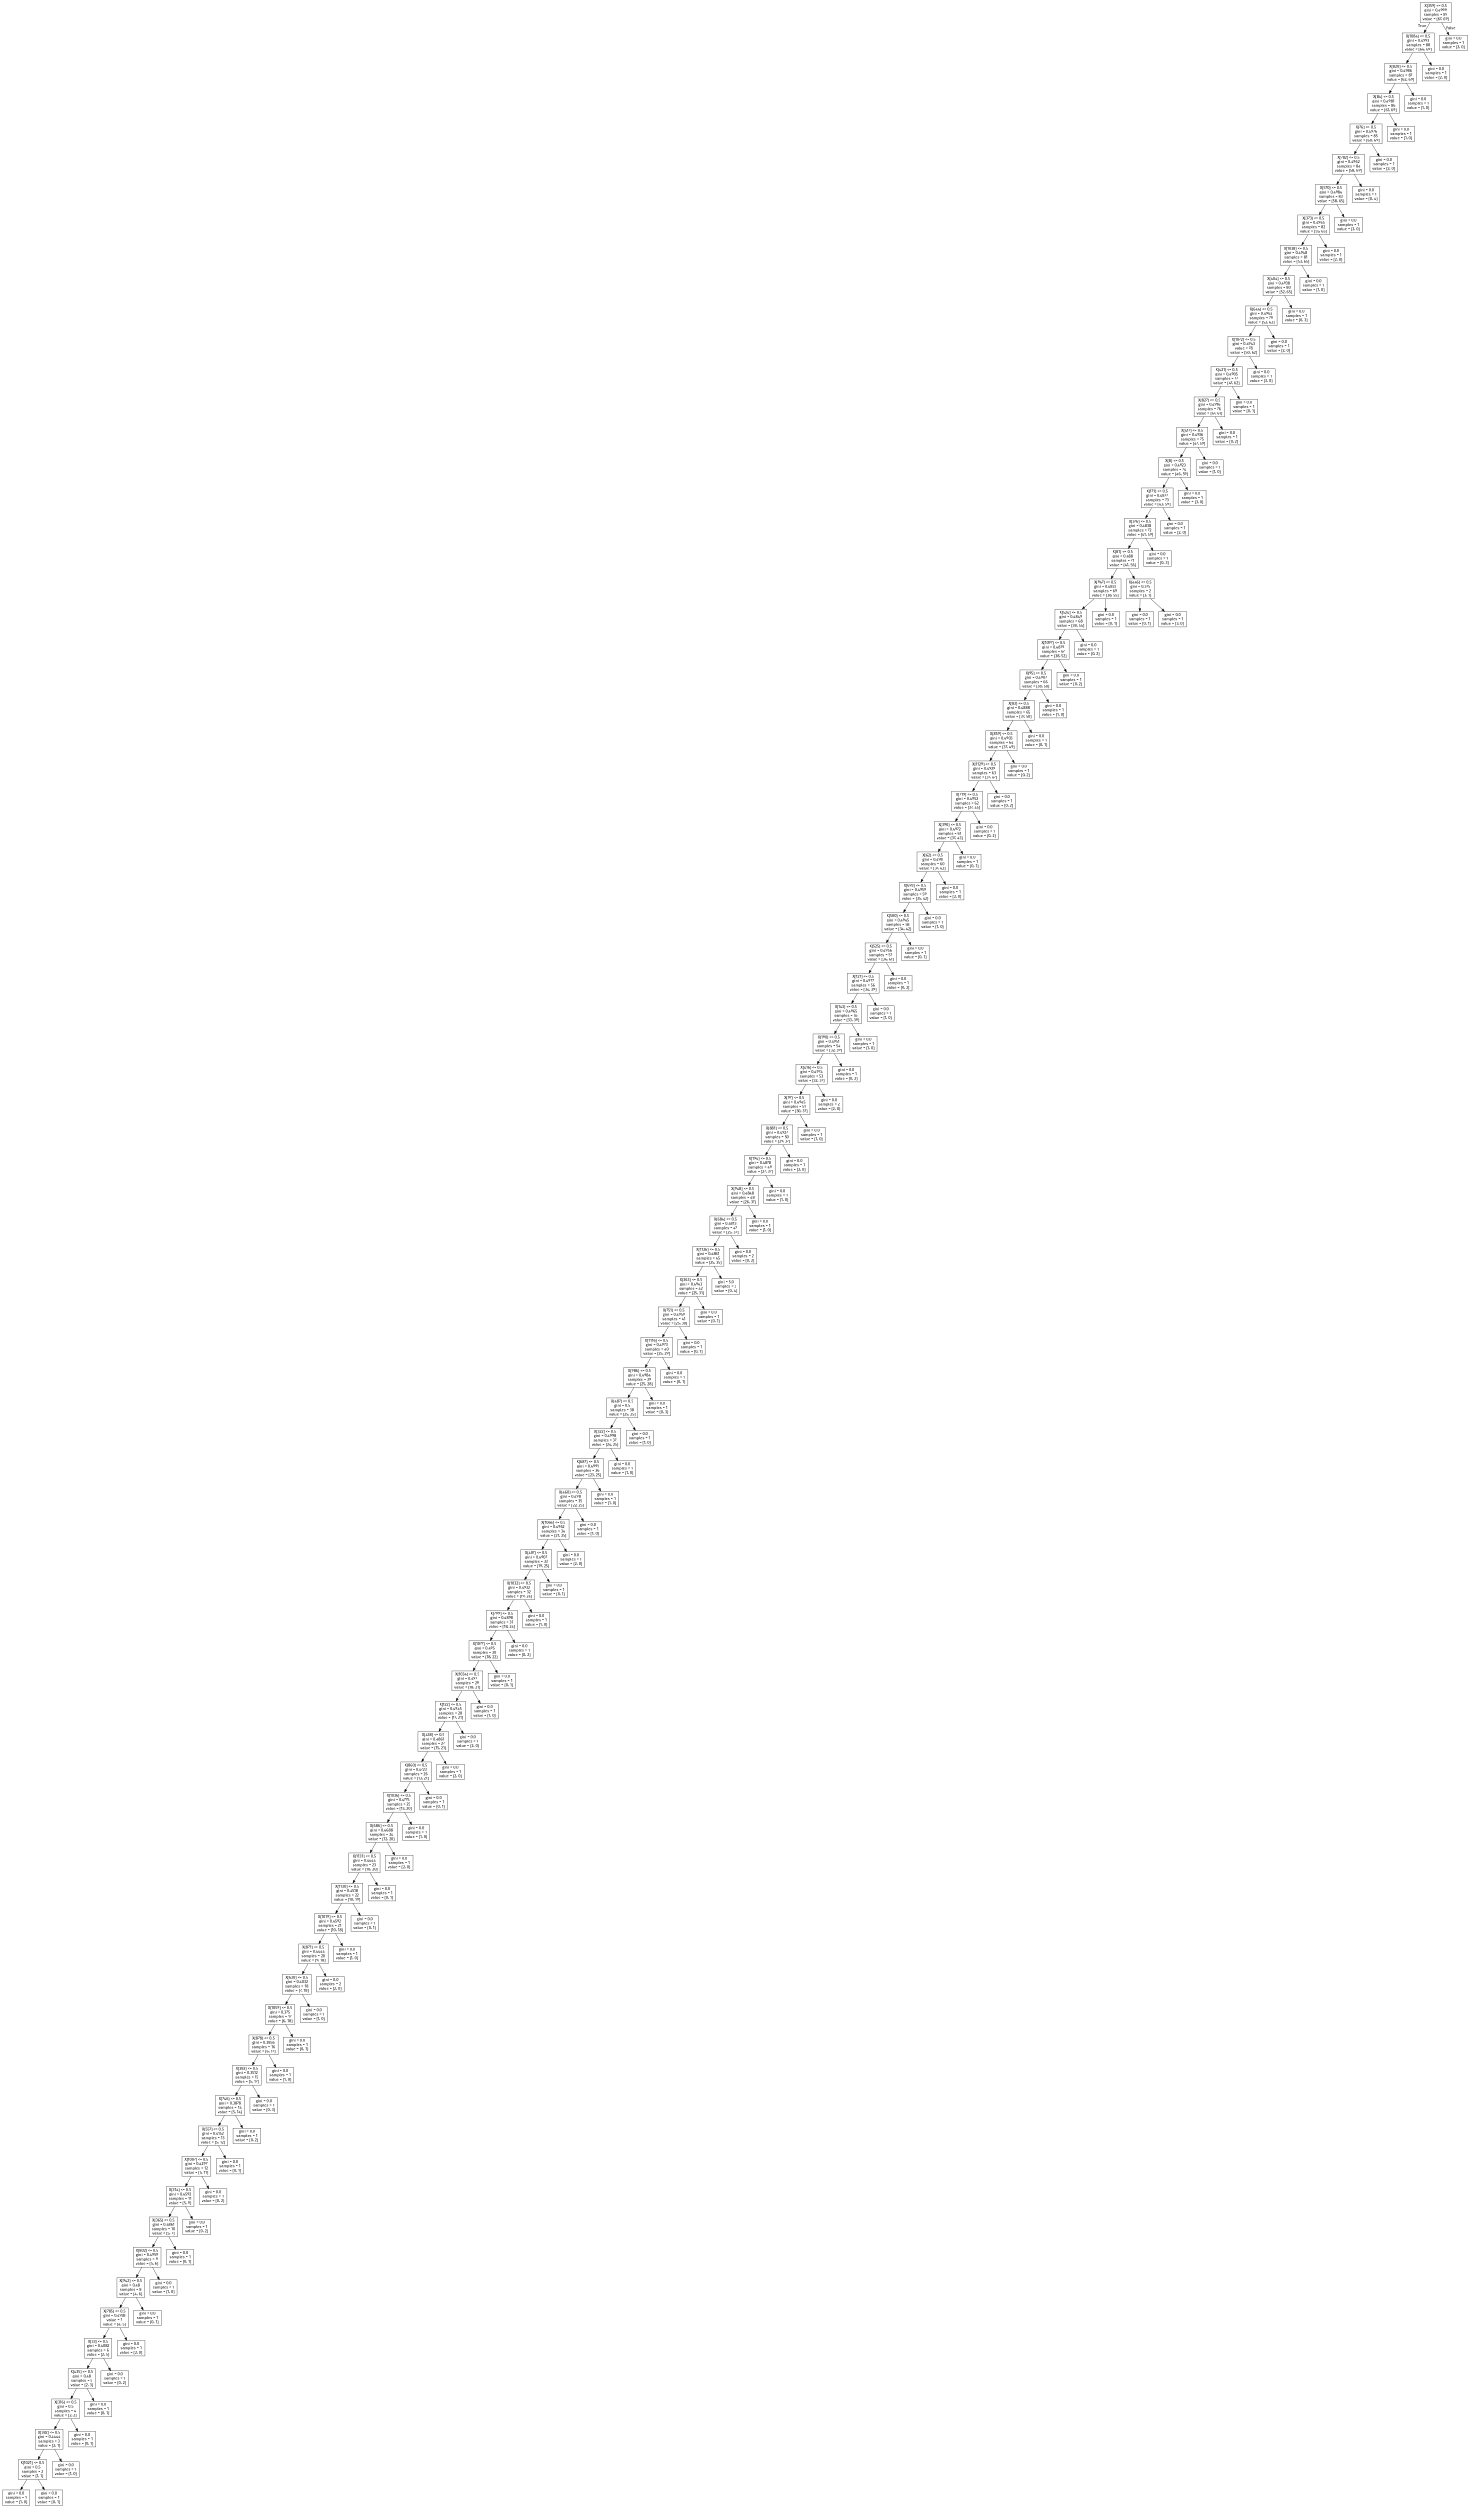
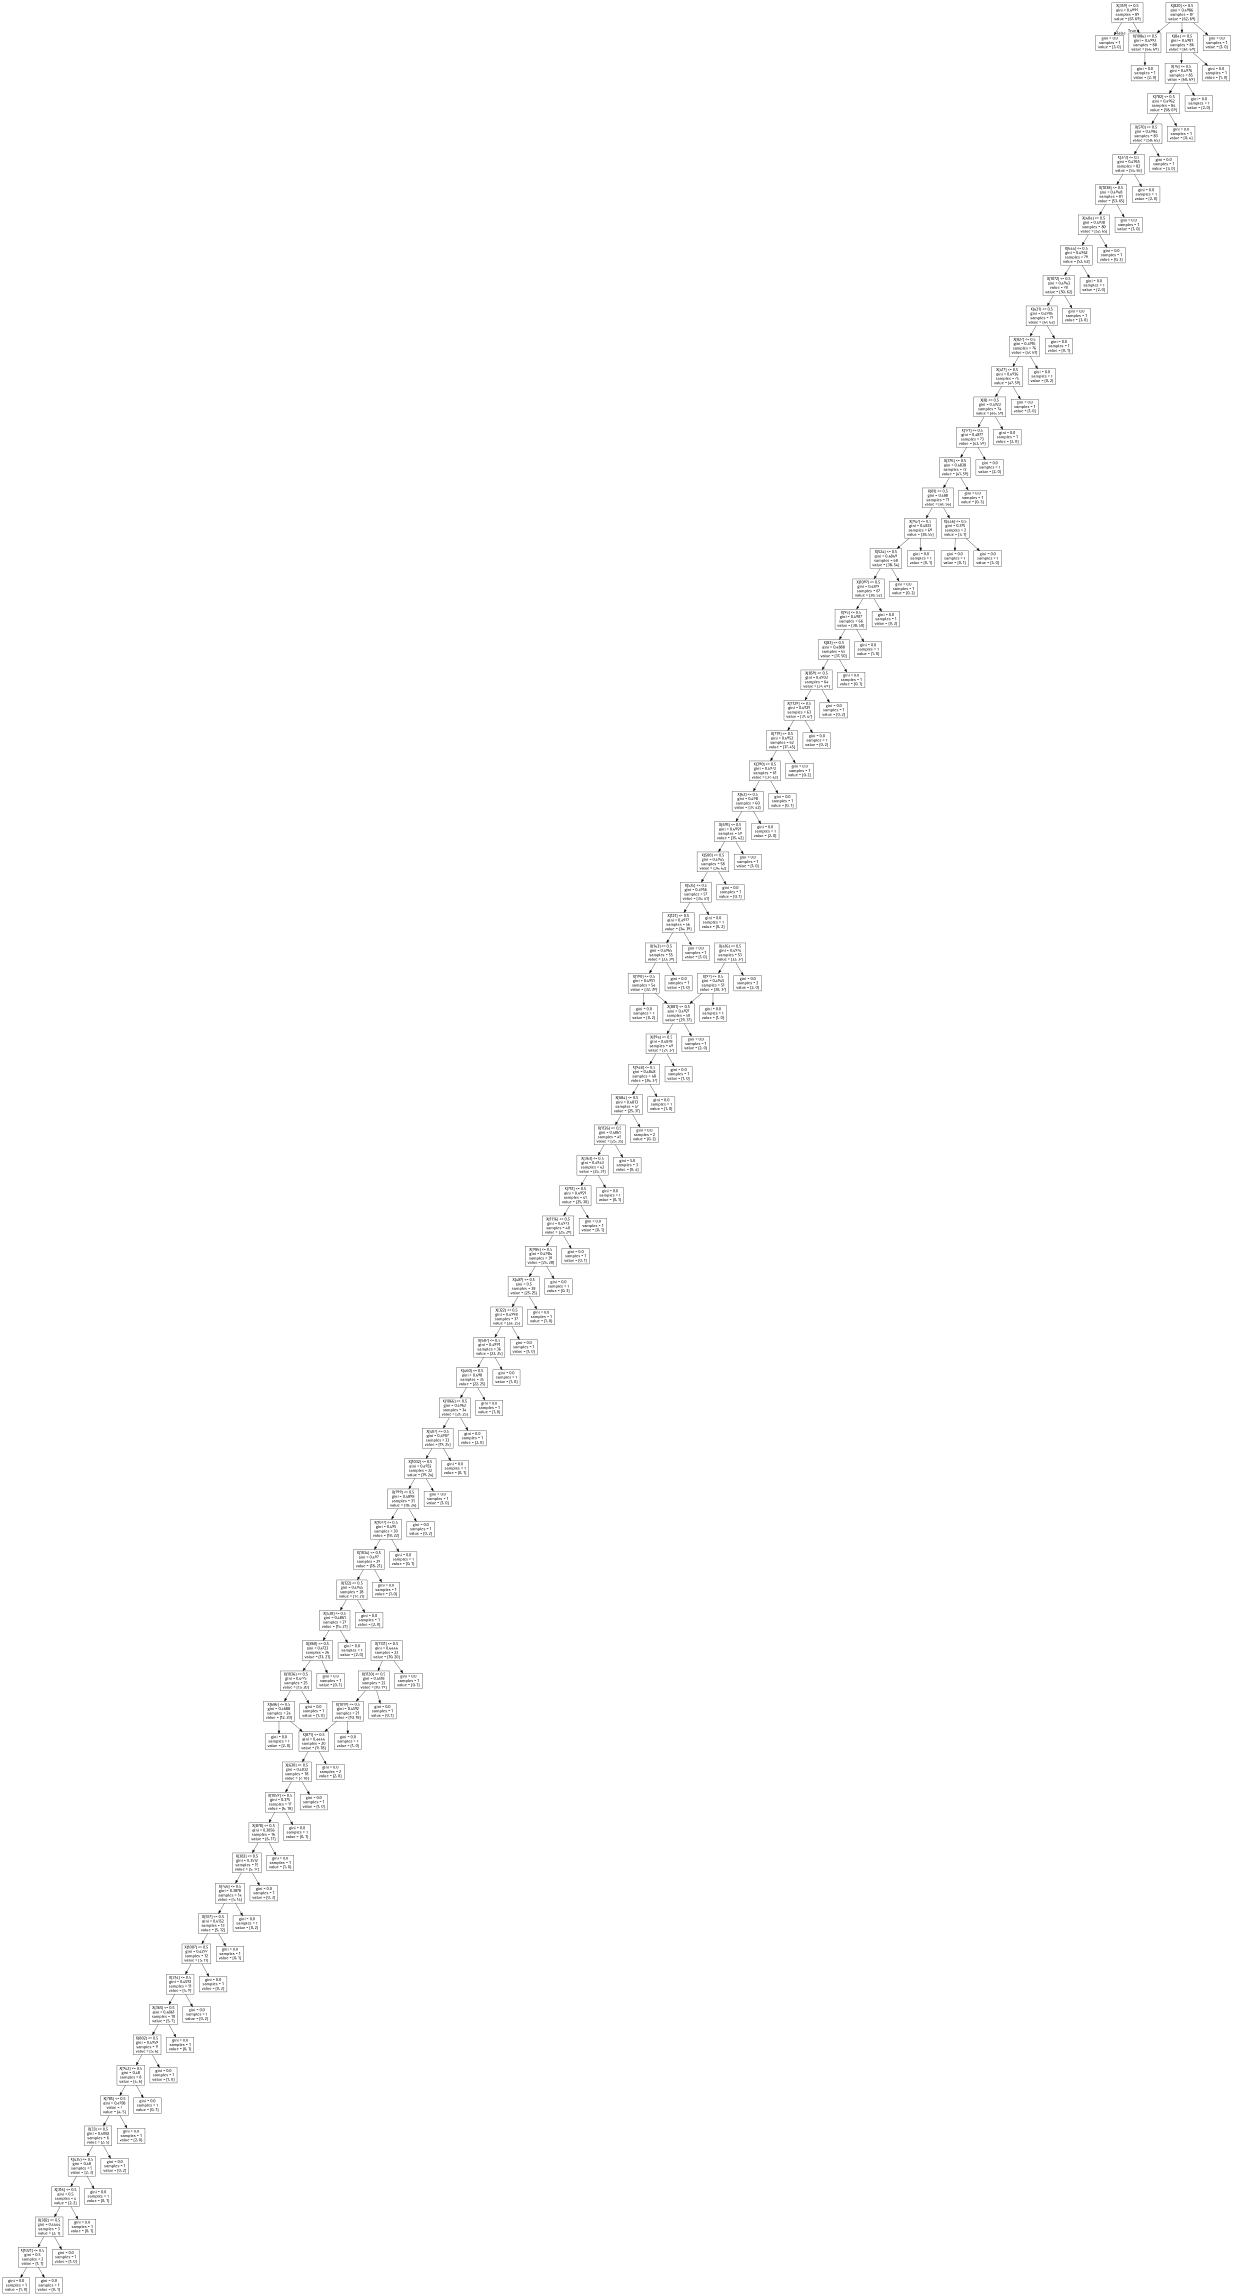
(1410, 57) -> (1165, 27)
(821, 1058) -> (660, 997)
(374, 1846) -> (295, 1725)
